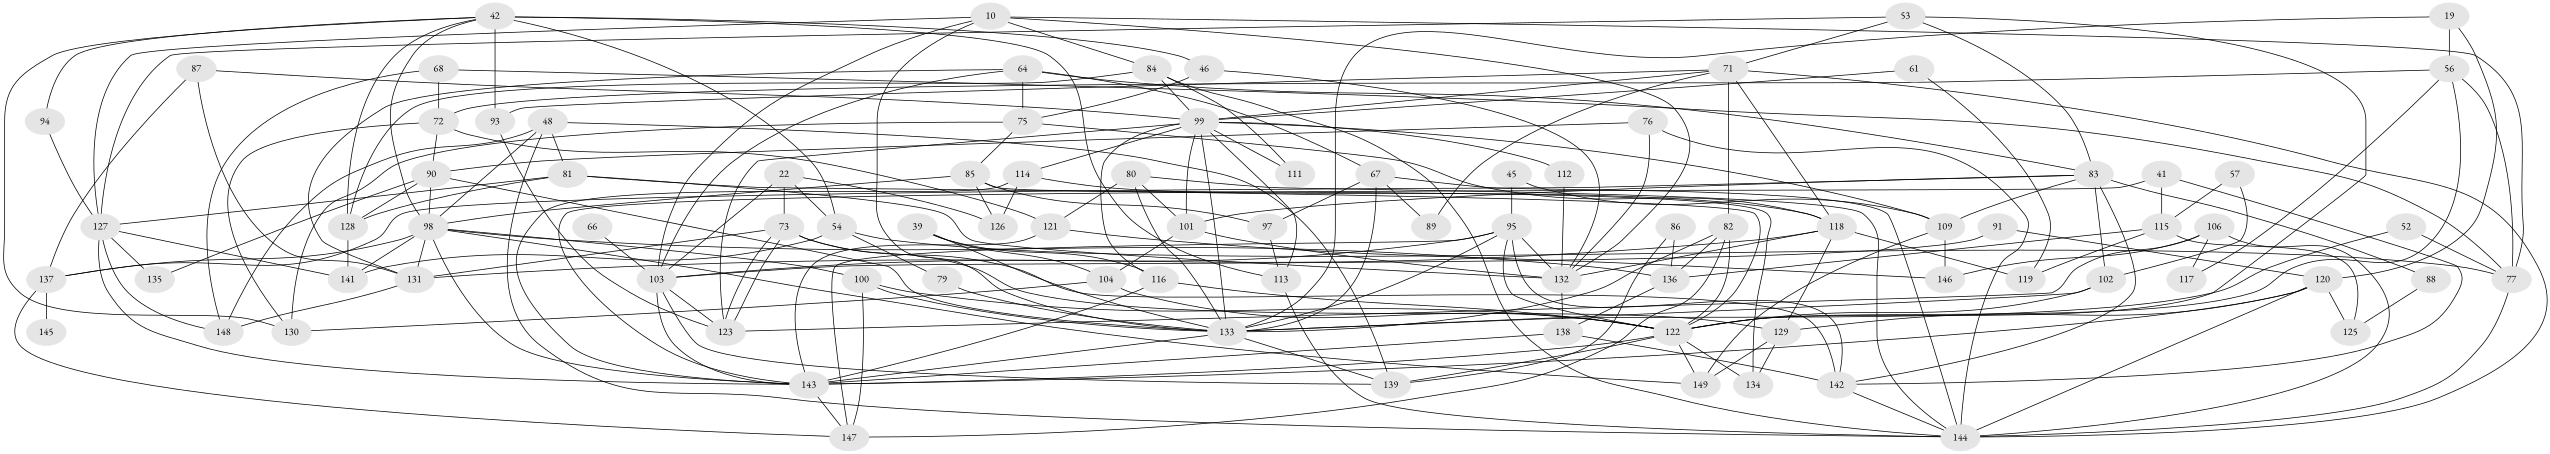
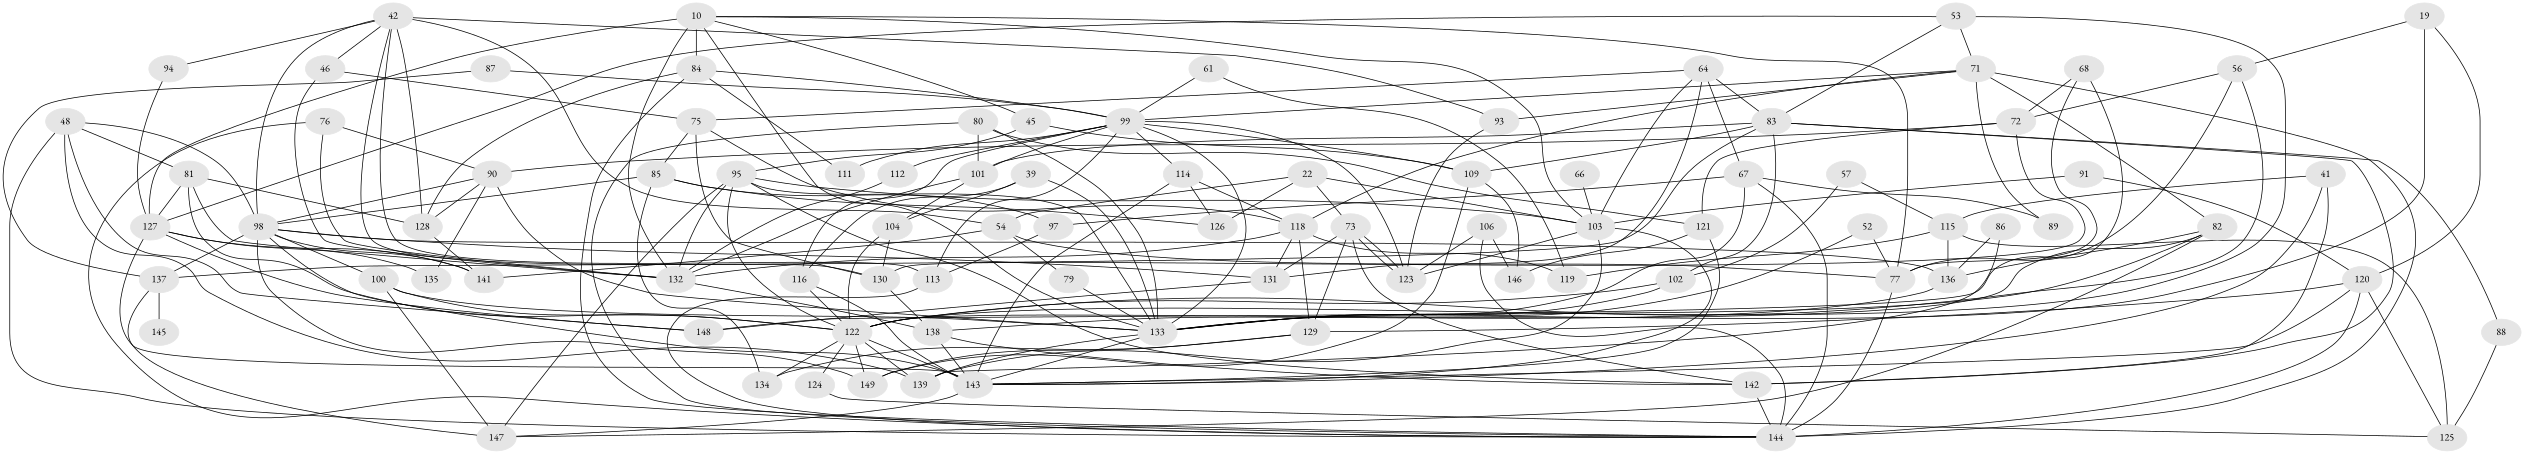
none -> (867, 62)
(255, 225) -> none
(2187, 280) -> none
none -> (906, 306)
none -> (815, 385)
